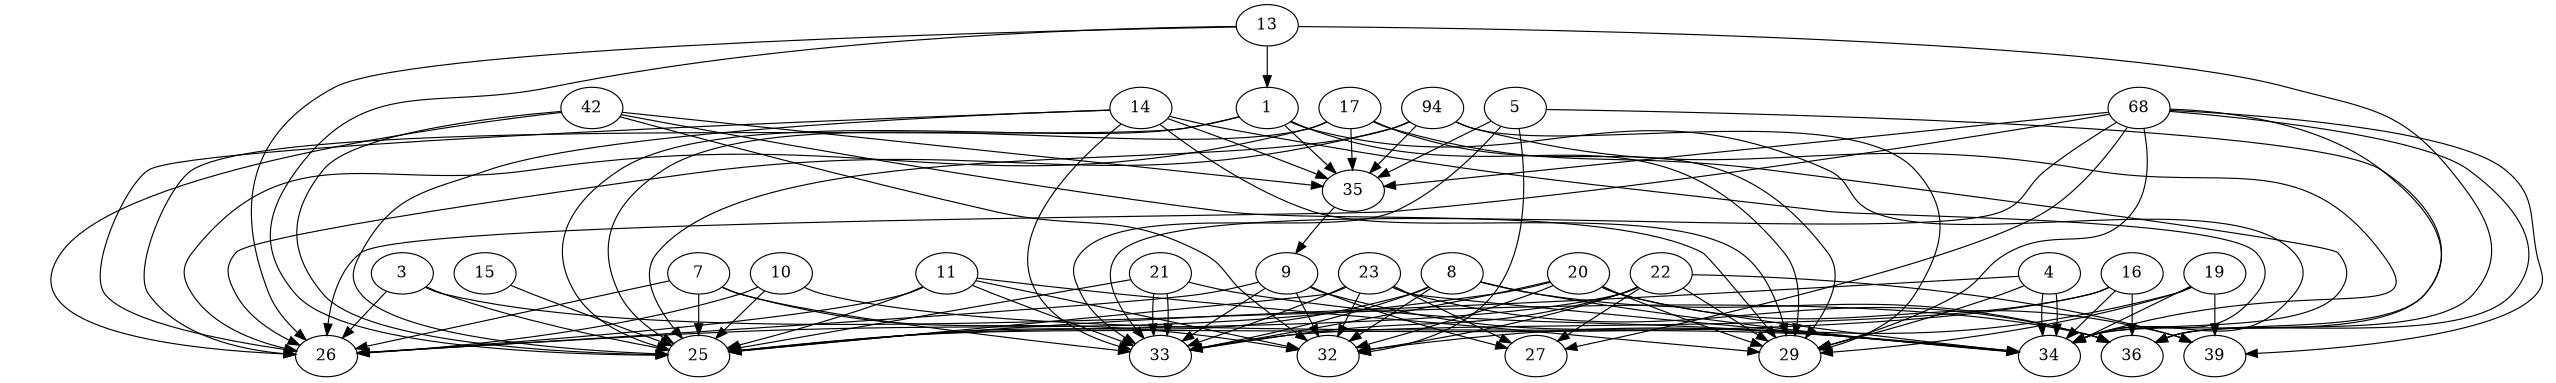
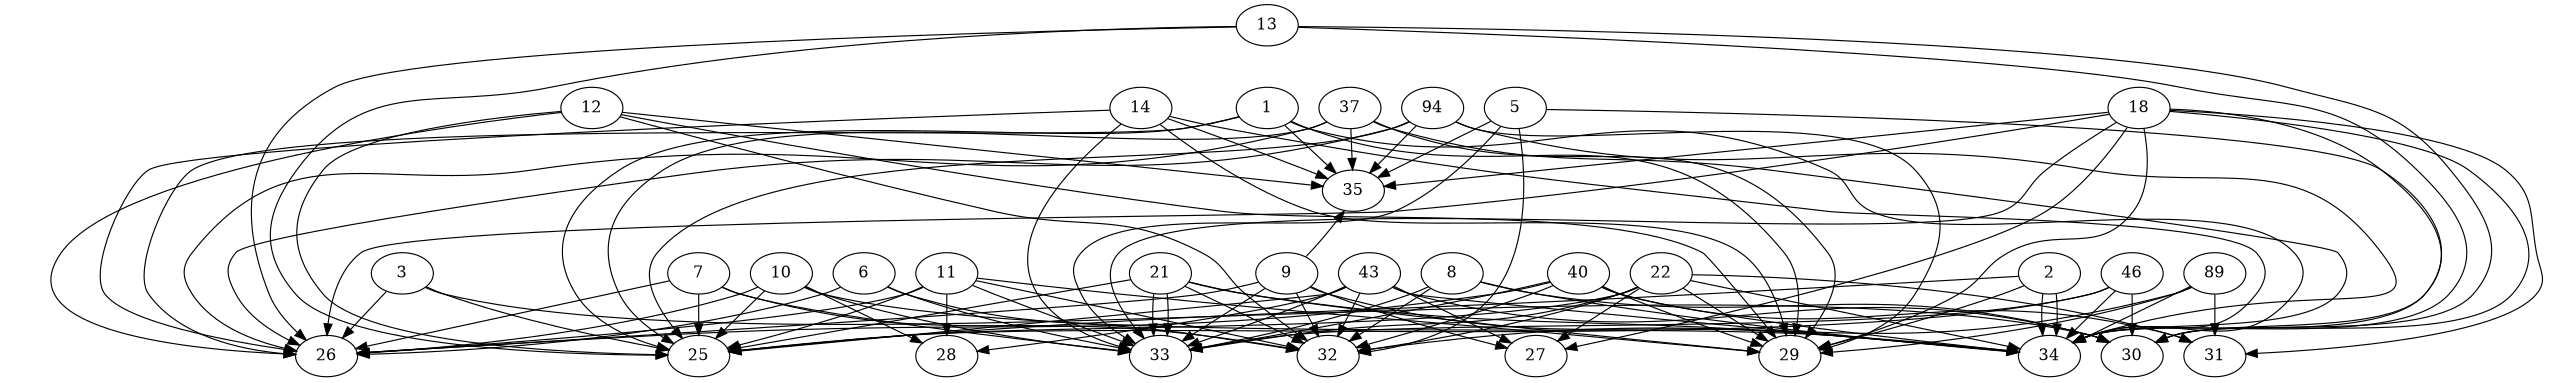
(1267, 61) -> (2126, 79)
(592, 108) -> (592, 108)
(1350, 108) -> (1350, 108)
(2139, 108) -> (2139, 108)
(546, 156) -> none
(1314, 230) -> (1322, 239)
(485, 273) -> none
none -> (864, 273)
(1369, 273) -> (1369, 273)
(1579, 273) -> (1579, 273)
(2049, 273) -> (2049, 273)
(2132, 273) -> (2132, 273)
(2215, 273) -> (2215, 273)
none -> (1239, 312)
none -> (1849, 314)
none -> (1468, 322)
none -> (960, 328)
(1087, 329) -> none
none -> (947, 356)
(2132, 356) -> (2132, 356)
(2215, 356) -> (2215, 356)
